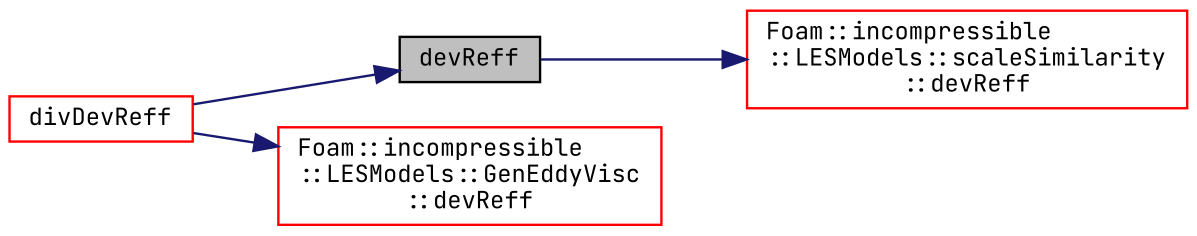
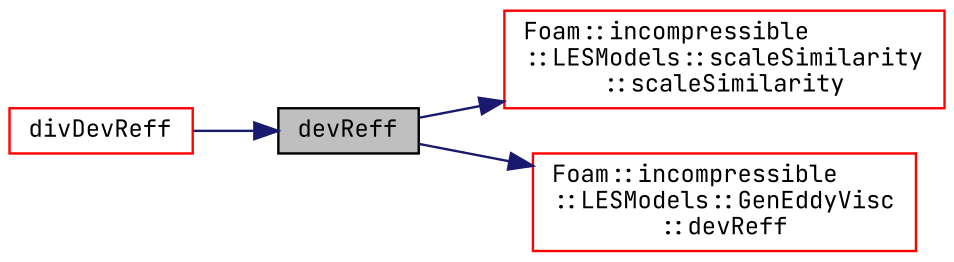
(967, 59) -> (724, 59)
(224, 138) -> (464, 153)
